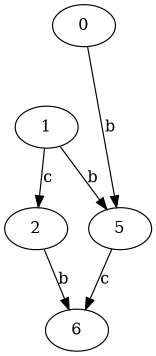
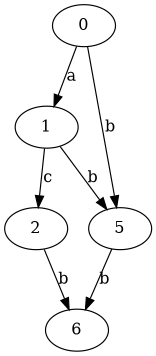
none -> (67, 71)
(105, 279) -> (105, 279)
